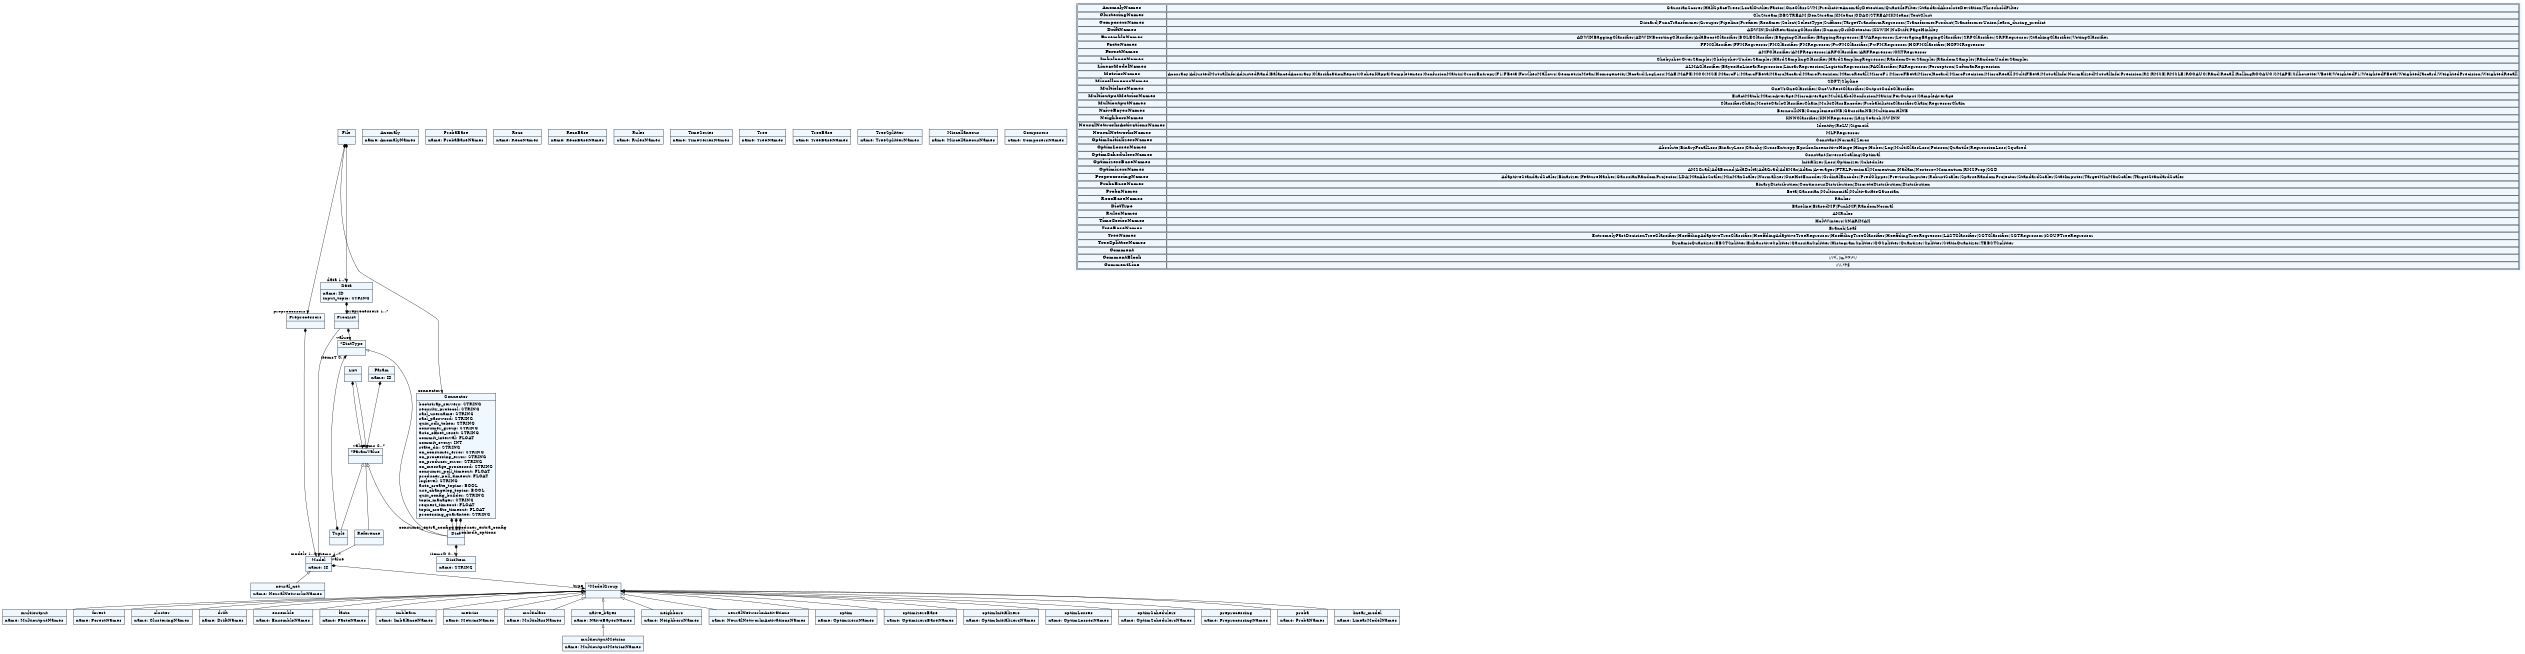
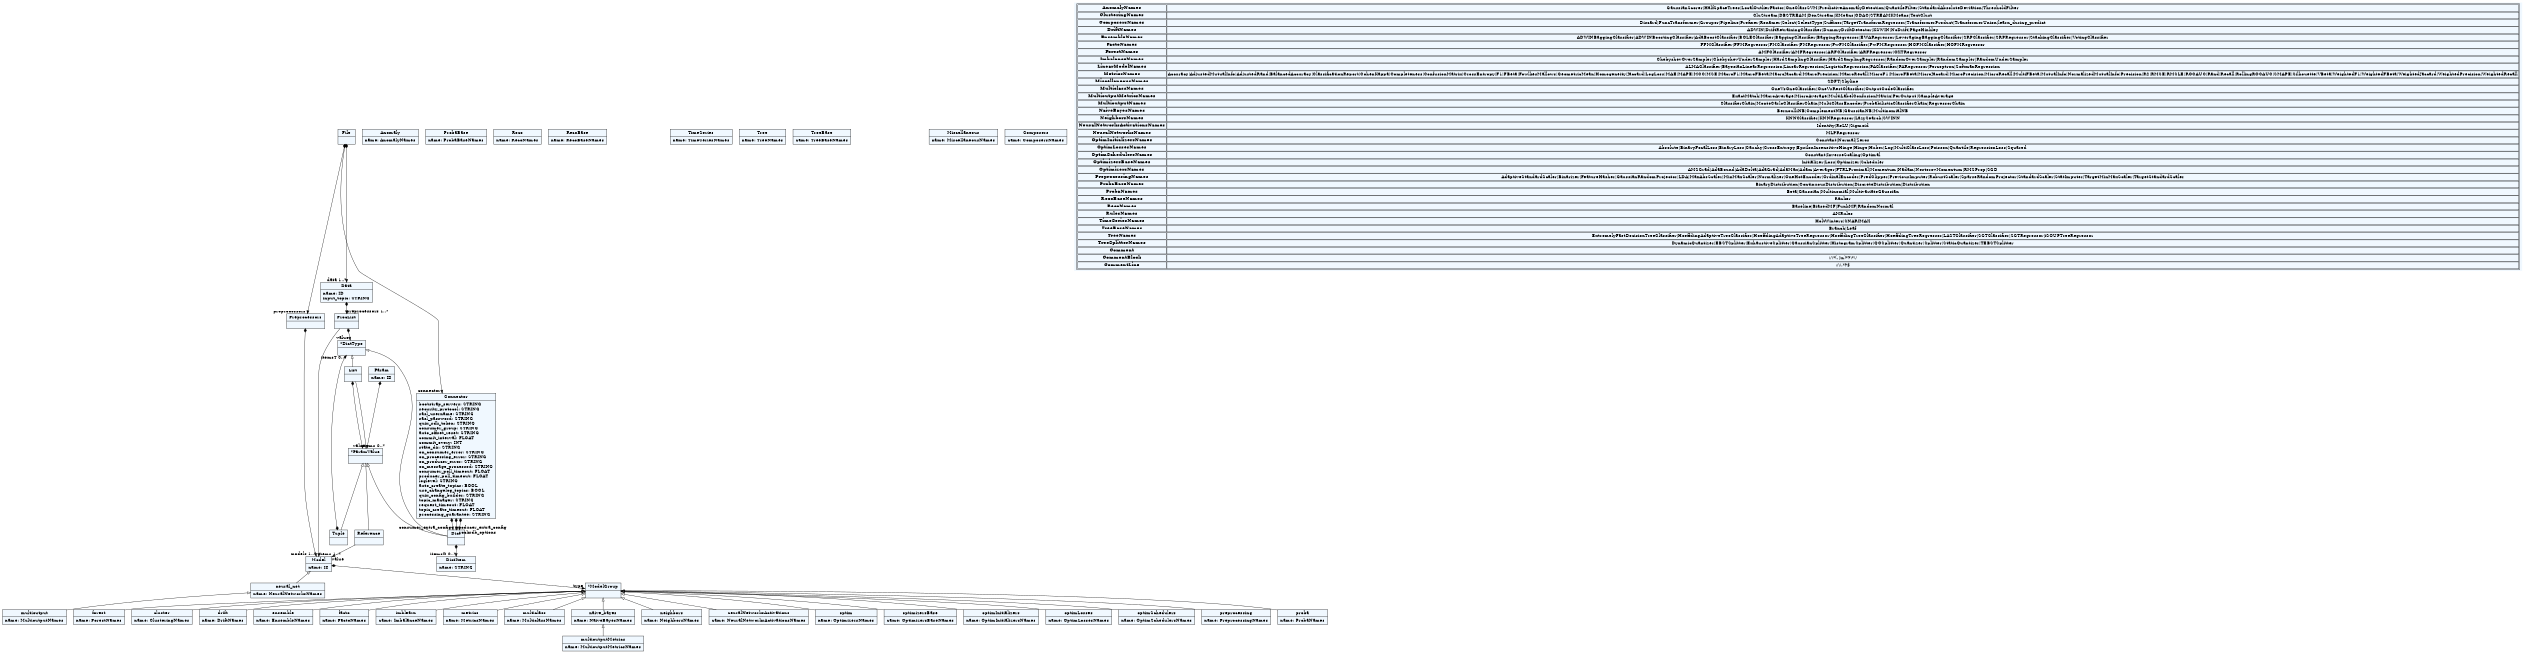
(639, 137) -> none
(890, 137) -> none
(1122, 206) -> (1122, 206)
none -> (352, 363)
(324, 599) -> (157, 600)
(1367, 617) -> none
